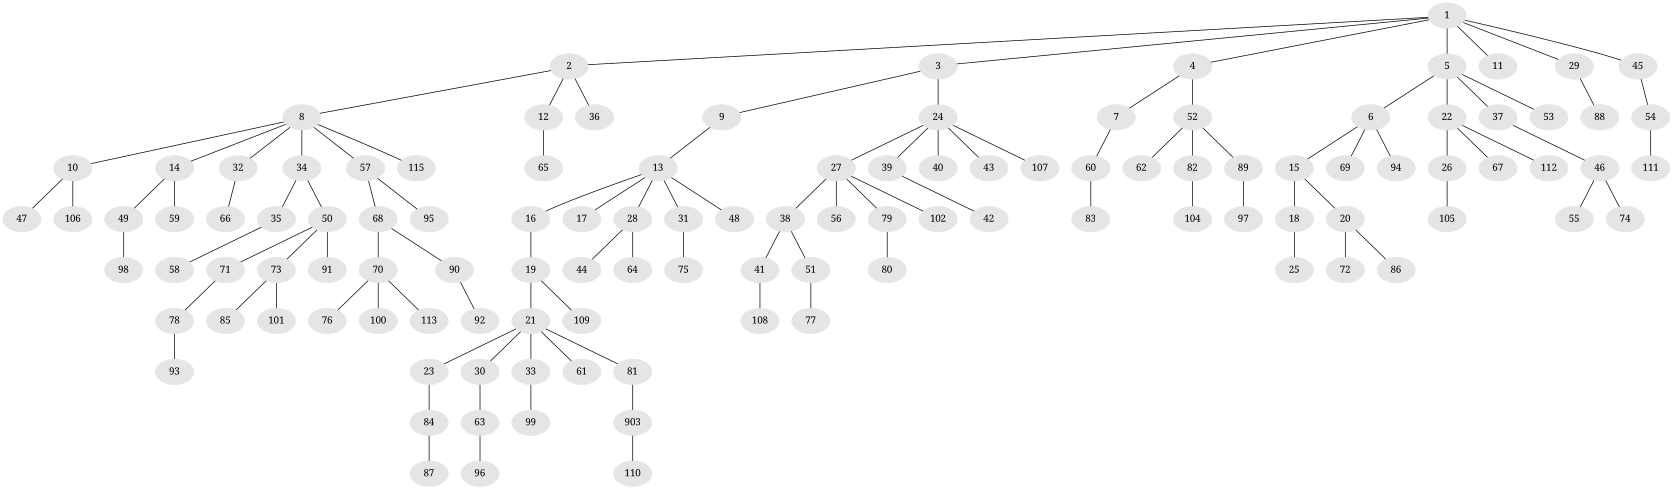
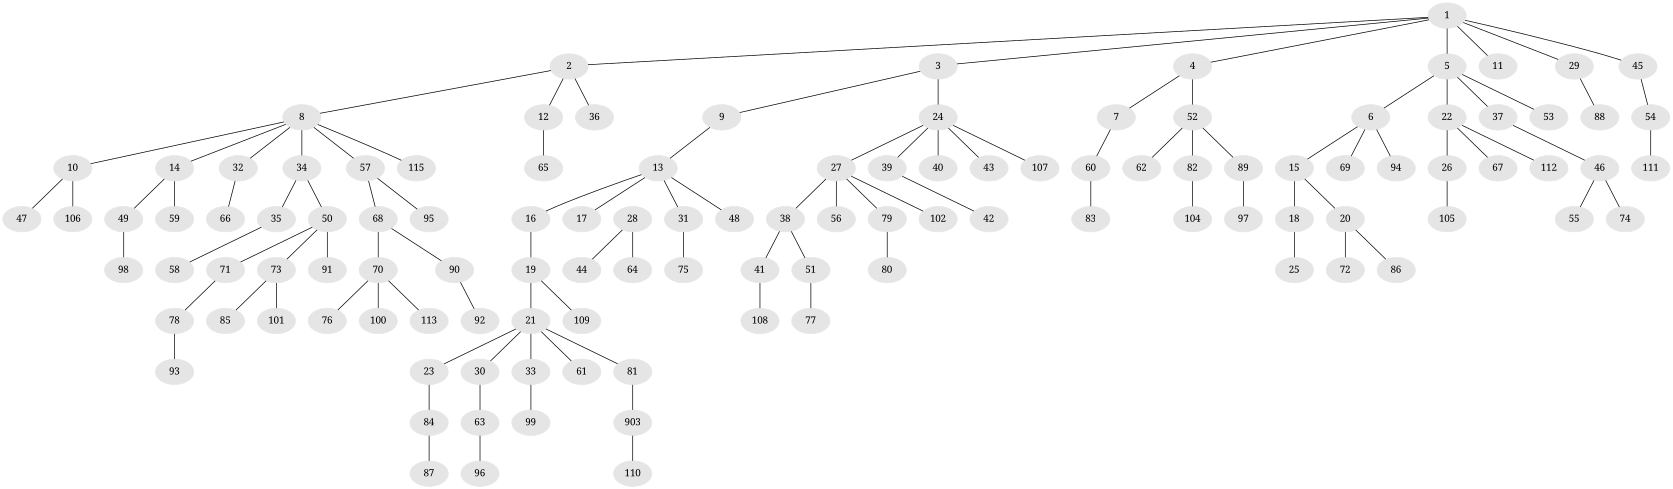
(645, 194) -> none
